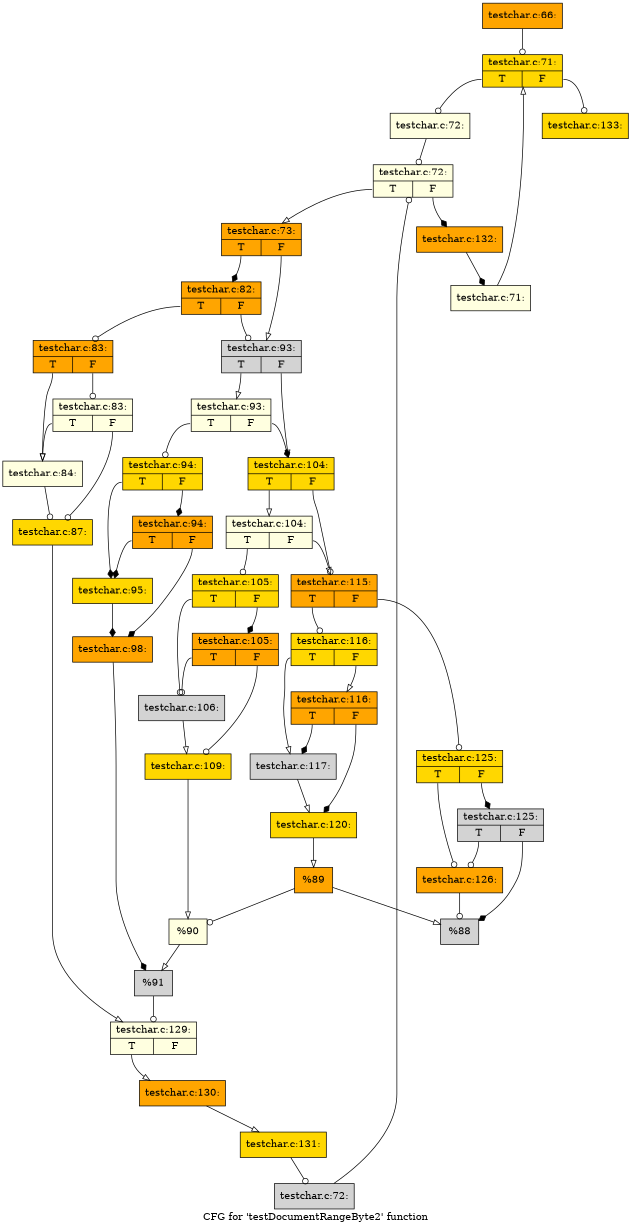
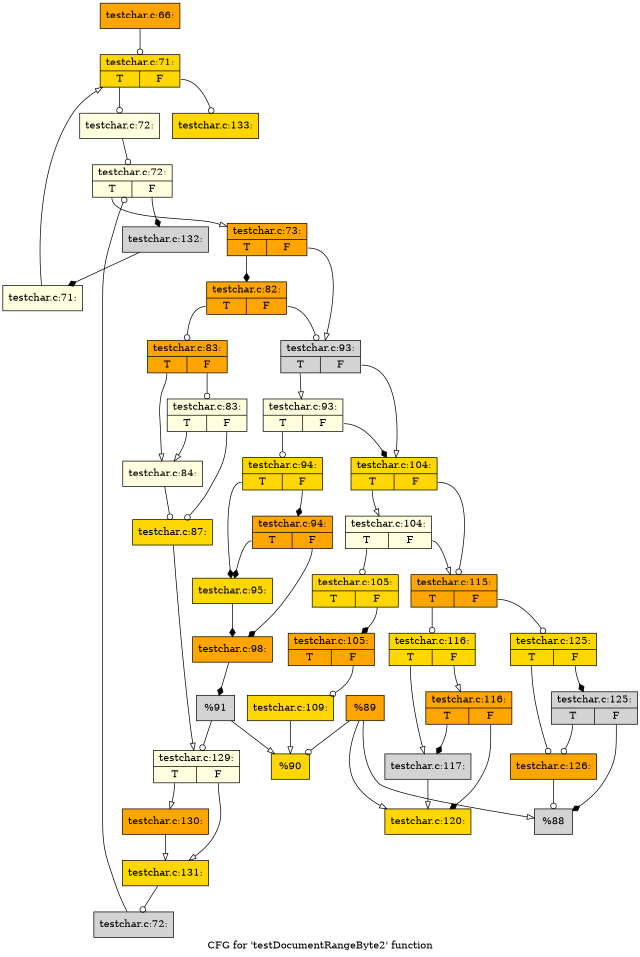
(460, 240) -> (165, 240)
(182, 708) -> none
none -> (219, 824)
(314, 849) -> (350, 769)
(188, 932) -> (290, 767)
(173, 955) -> (250, 735)
